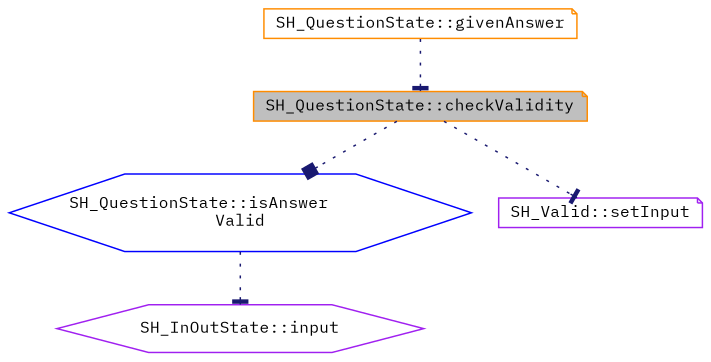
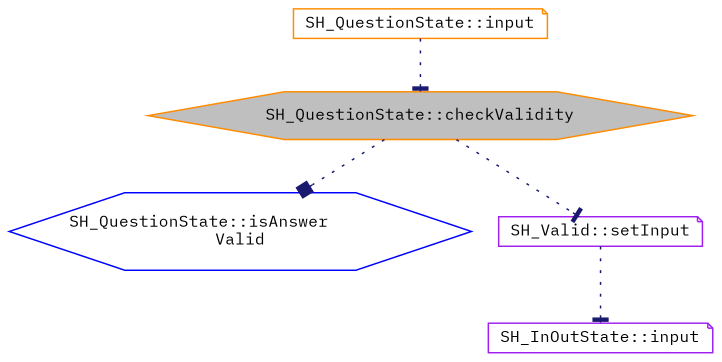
(420, 24) -> (420, 24)
(420, 106) -> (420, 116)
(240, 274) -> (601, 281)
(240, 329) -> (601, 338)
